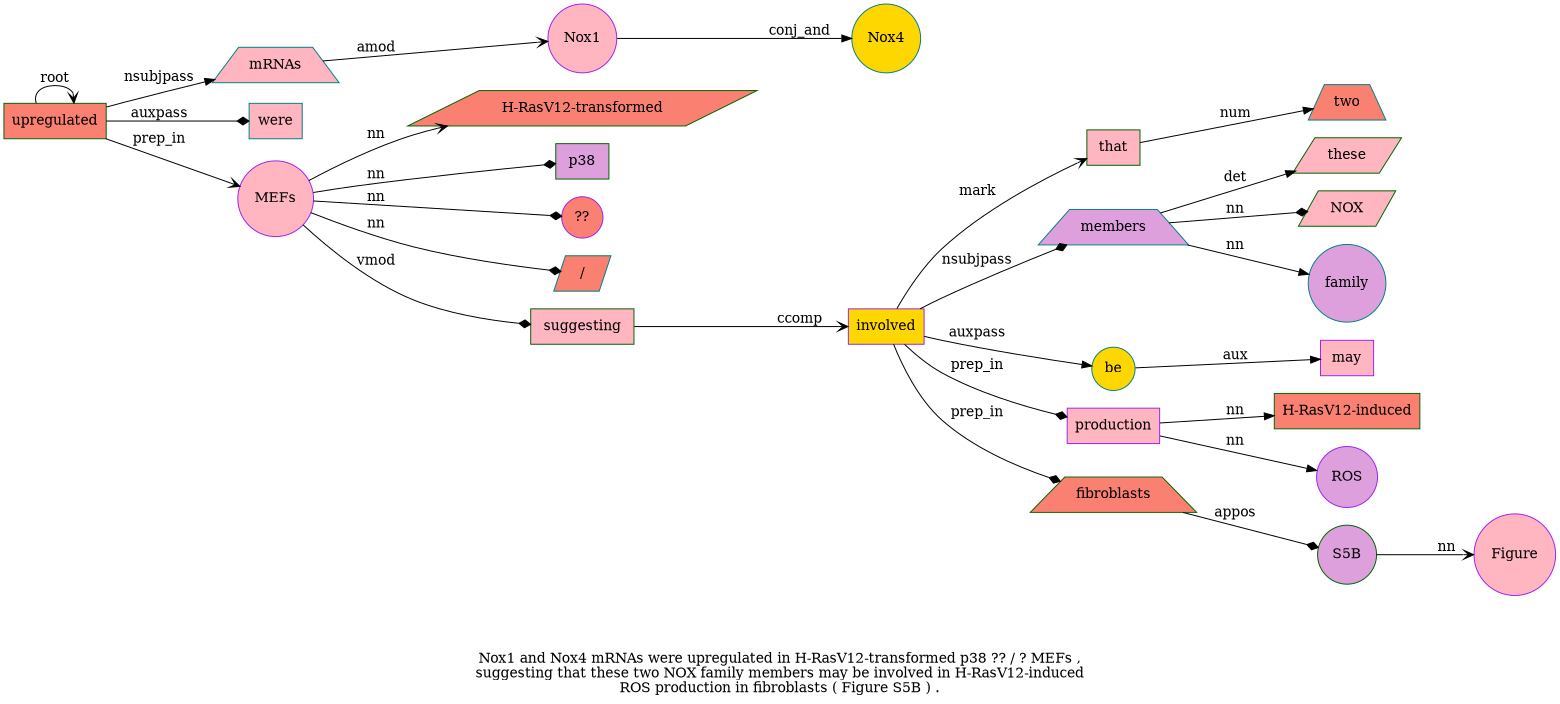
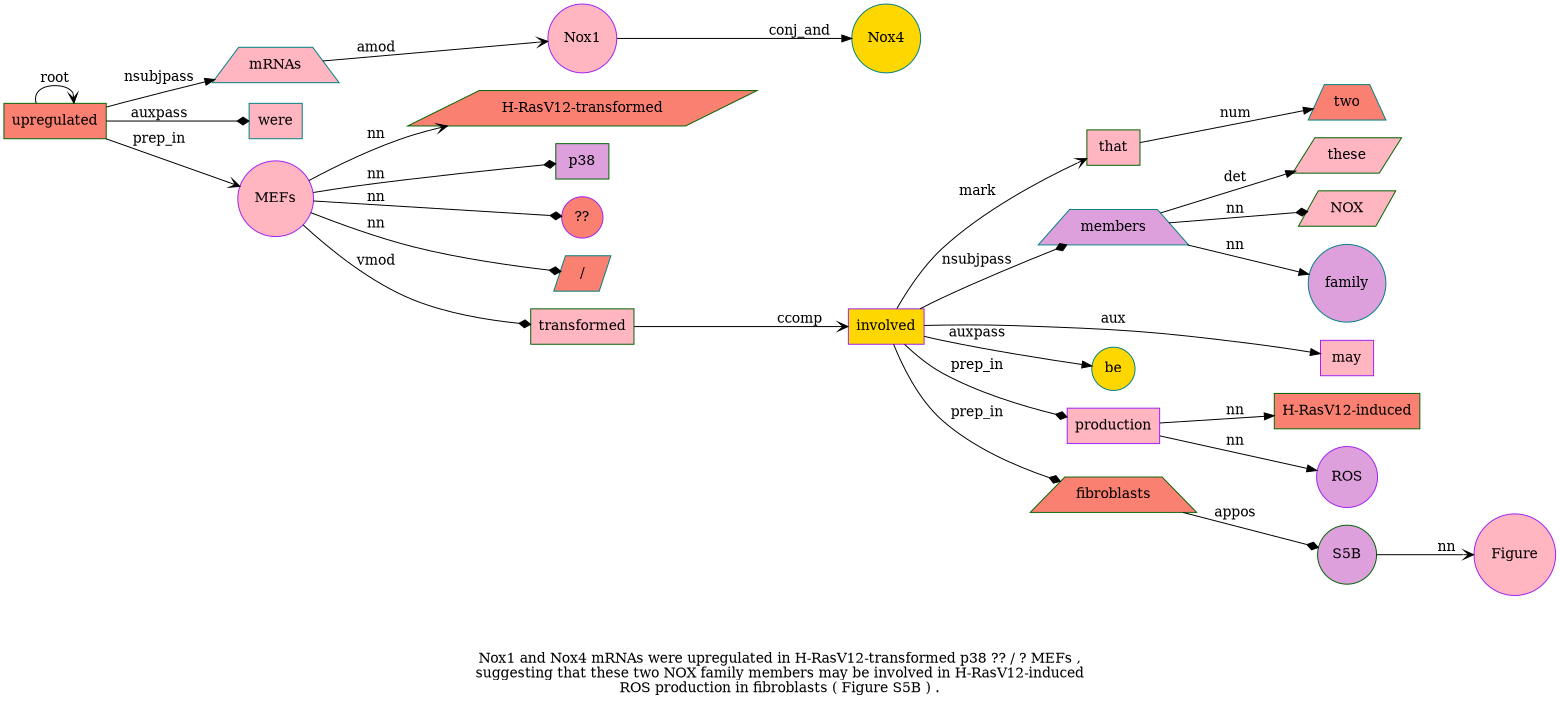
(582, 327) -> (582, 327)
(1223, 364) -> (1118, 330)
